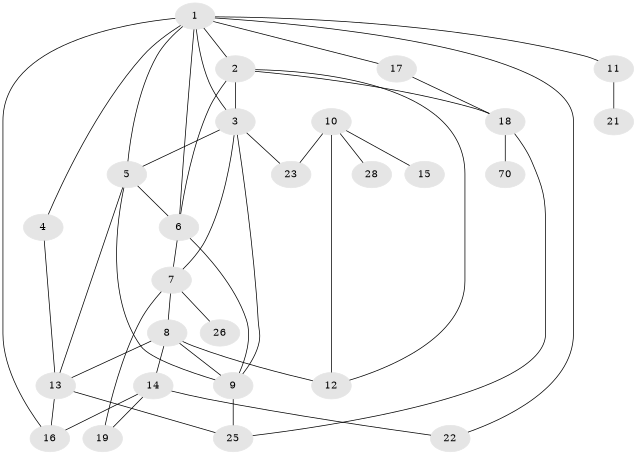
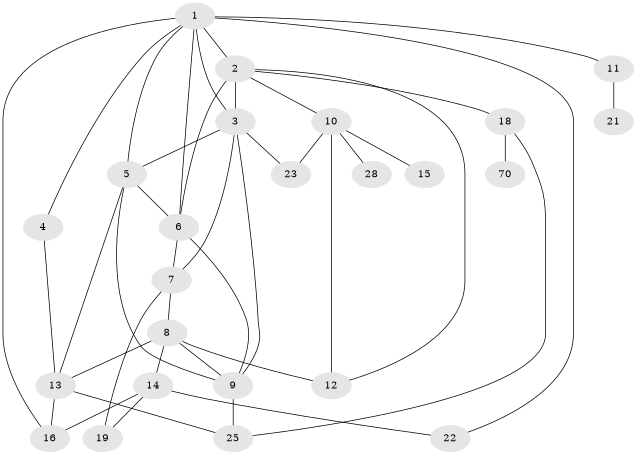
(397, 69) -> none
none -> (283, 95)
(220, 333) -> none
